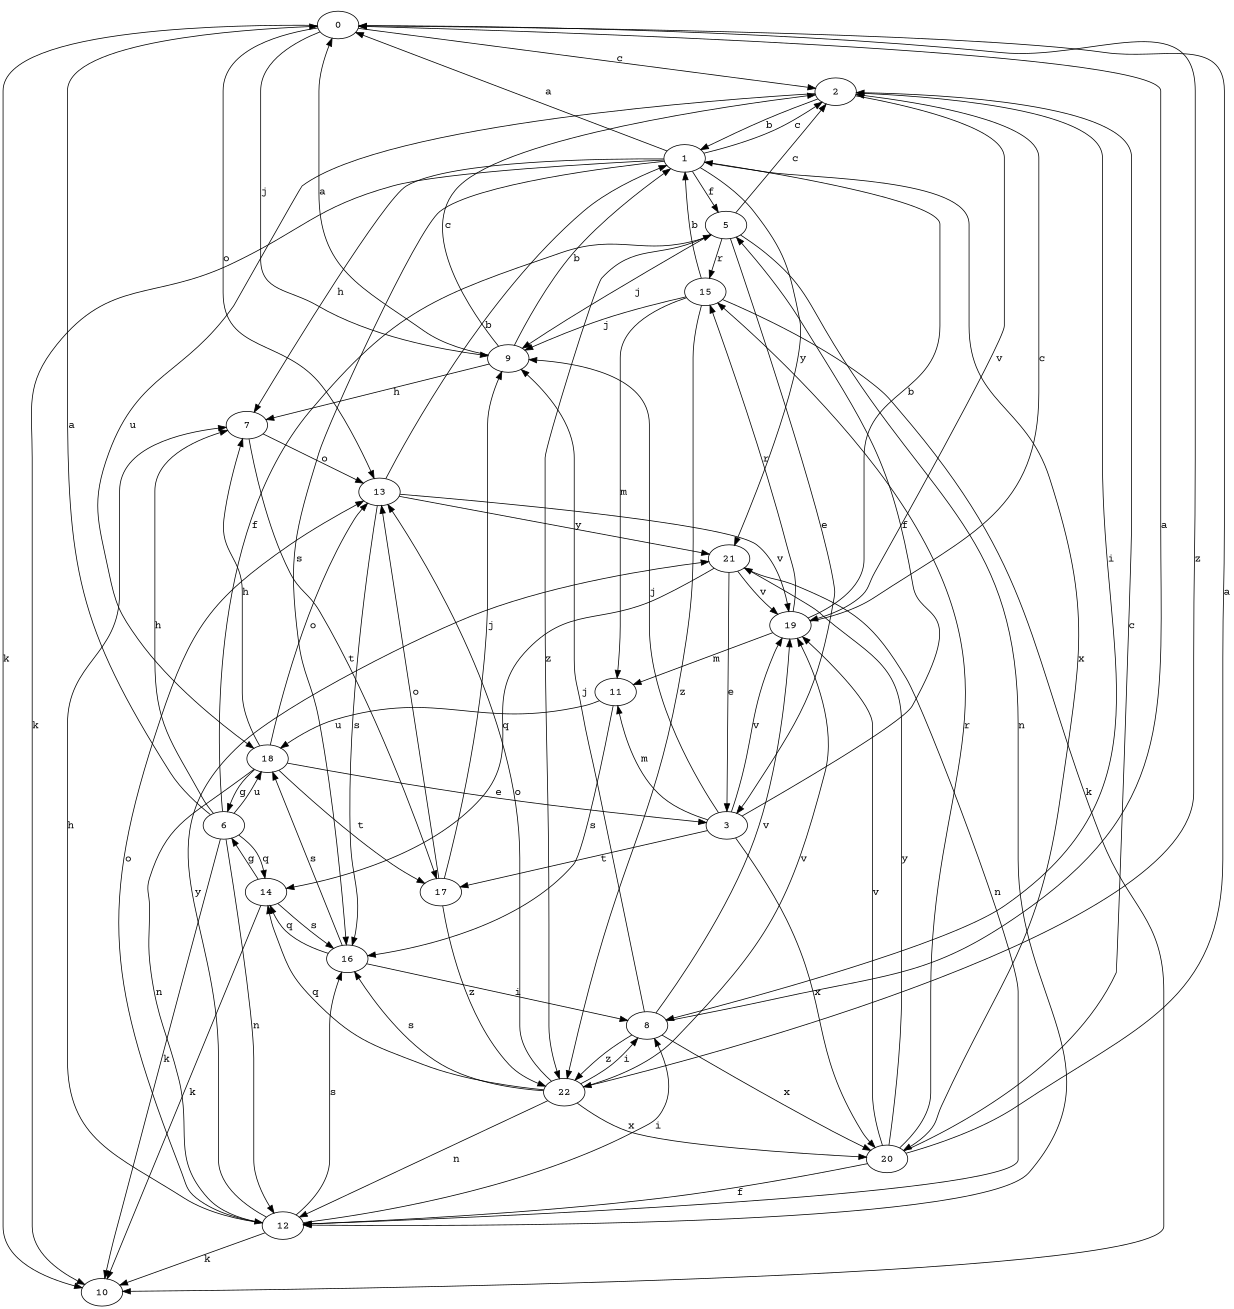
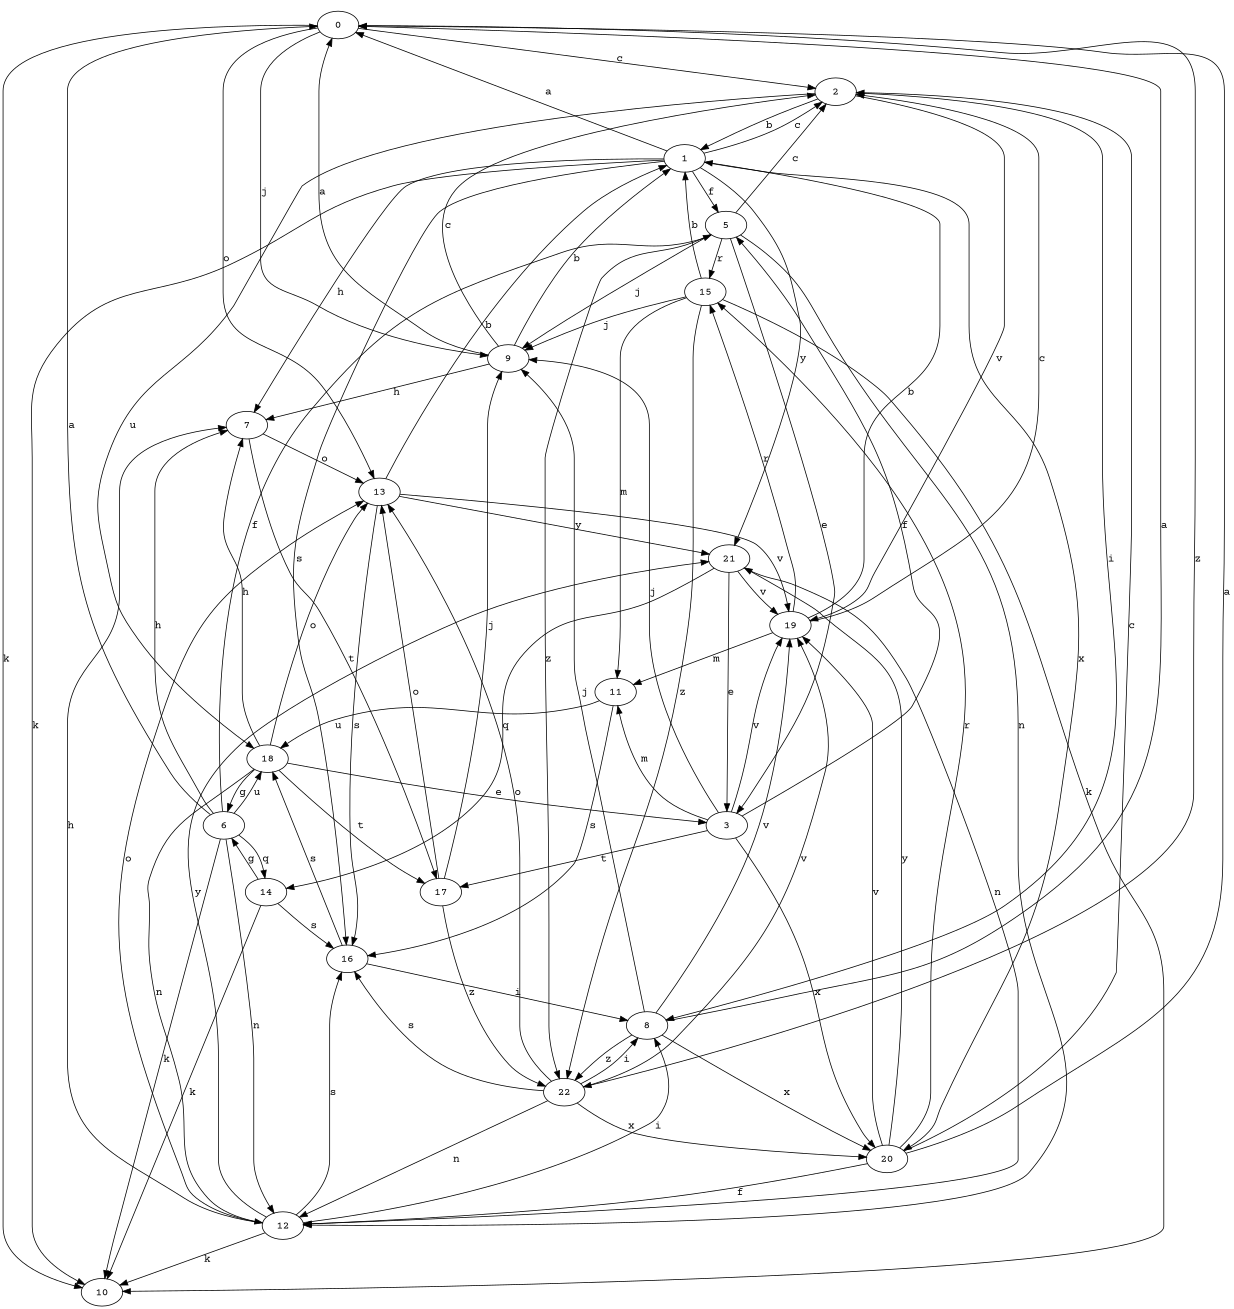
(296, 939) -> none
(375, 1045) -> none
